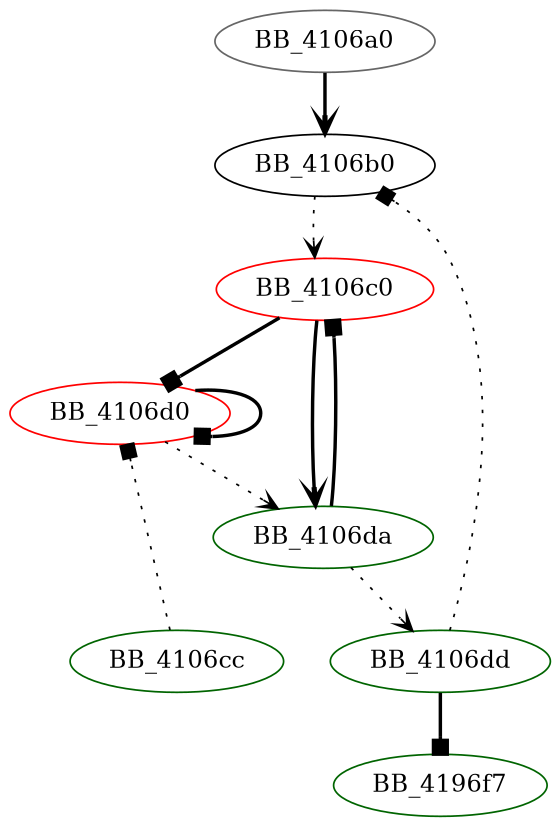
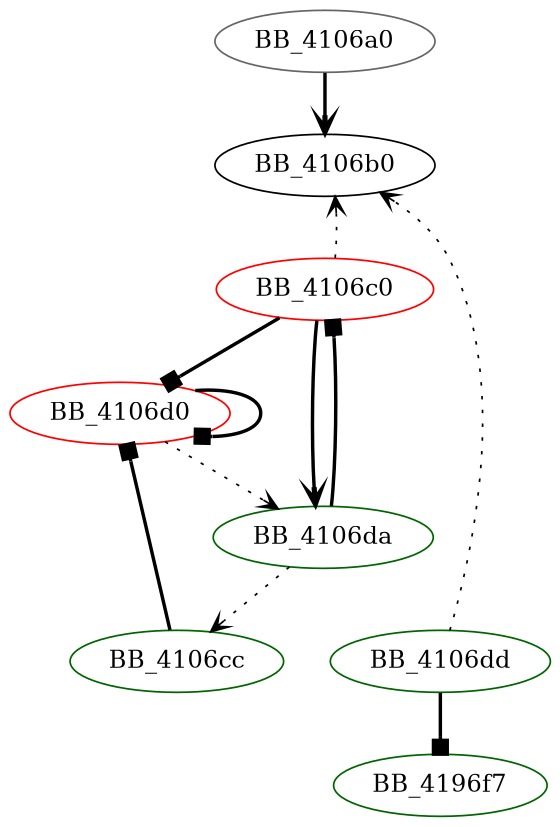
(313, 218) -> (336, 236)
(482, 404) -> (482, 404)
(150, 546) -> (150, 546)
(376, 593) -> (257, 594)
